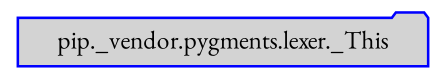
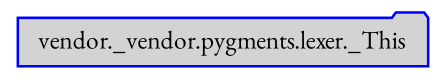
(223, 42) -> (223, 42)
